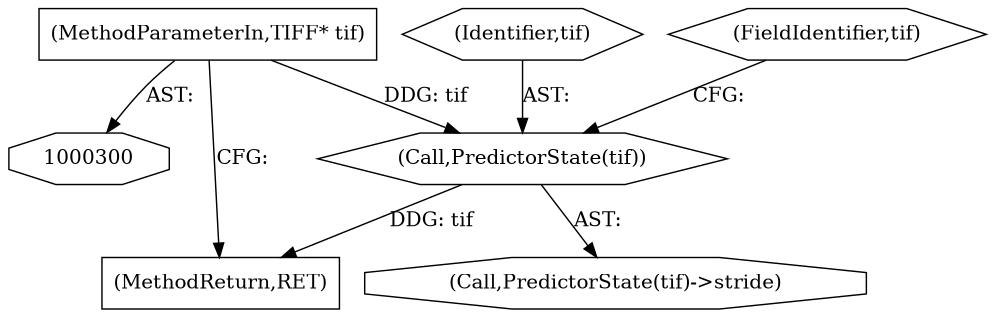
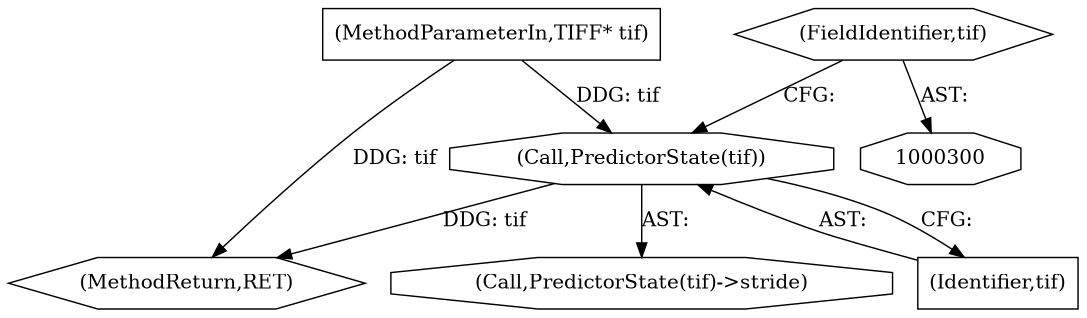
(523, 34) -> (998, 283)
(143, 89) -> (914, 90)
(246, 159) -> (395, 159)
(523, 159) -> (642, 159)
none -> (863, 204)
(221, 283) -> (187, 283)
